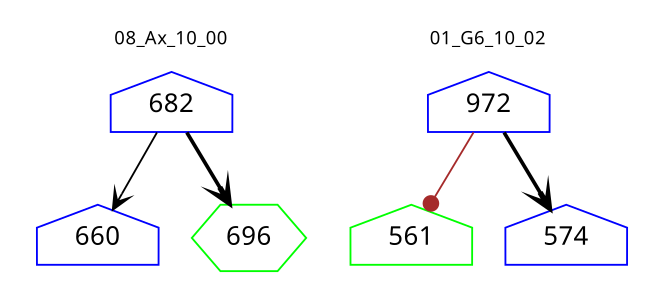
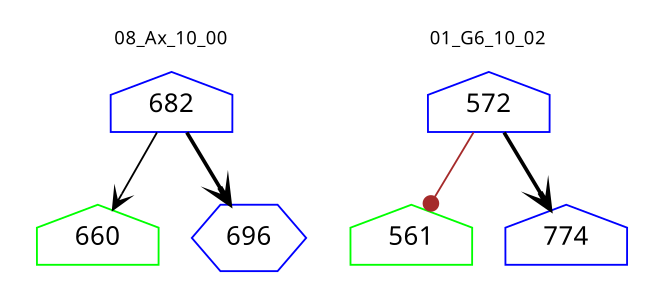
(489, 105) -> (489, 105)
(98, 238) -> (98, 238)
(249, 238) -> (249, 238)
(566, 238) -> (566, 238)
